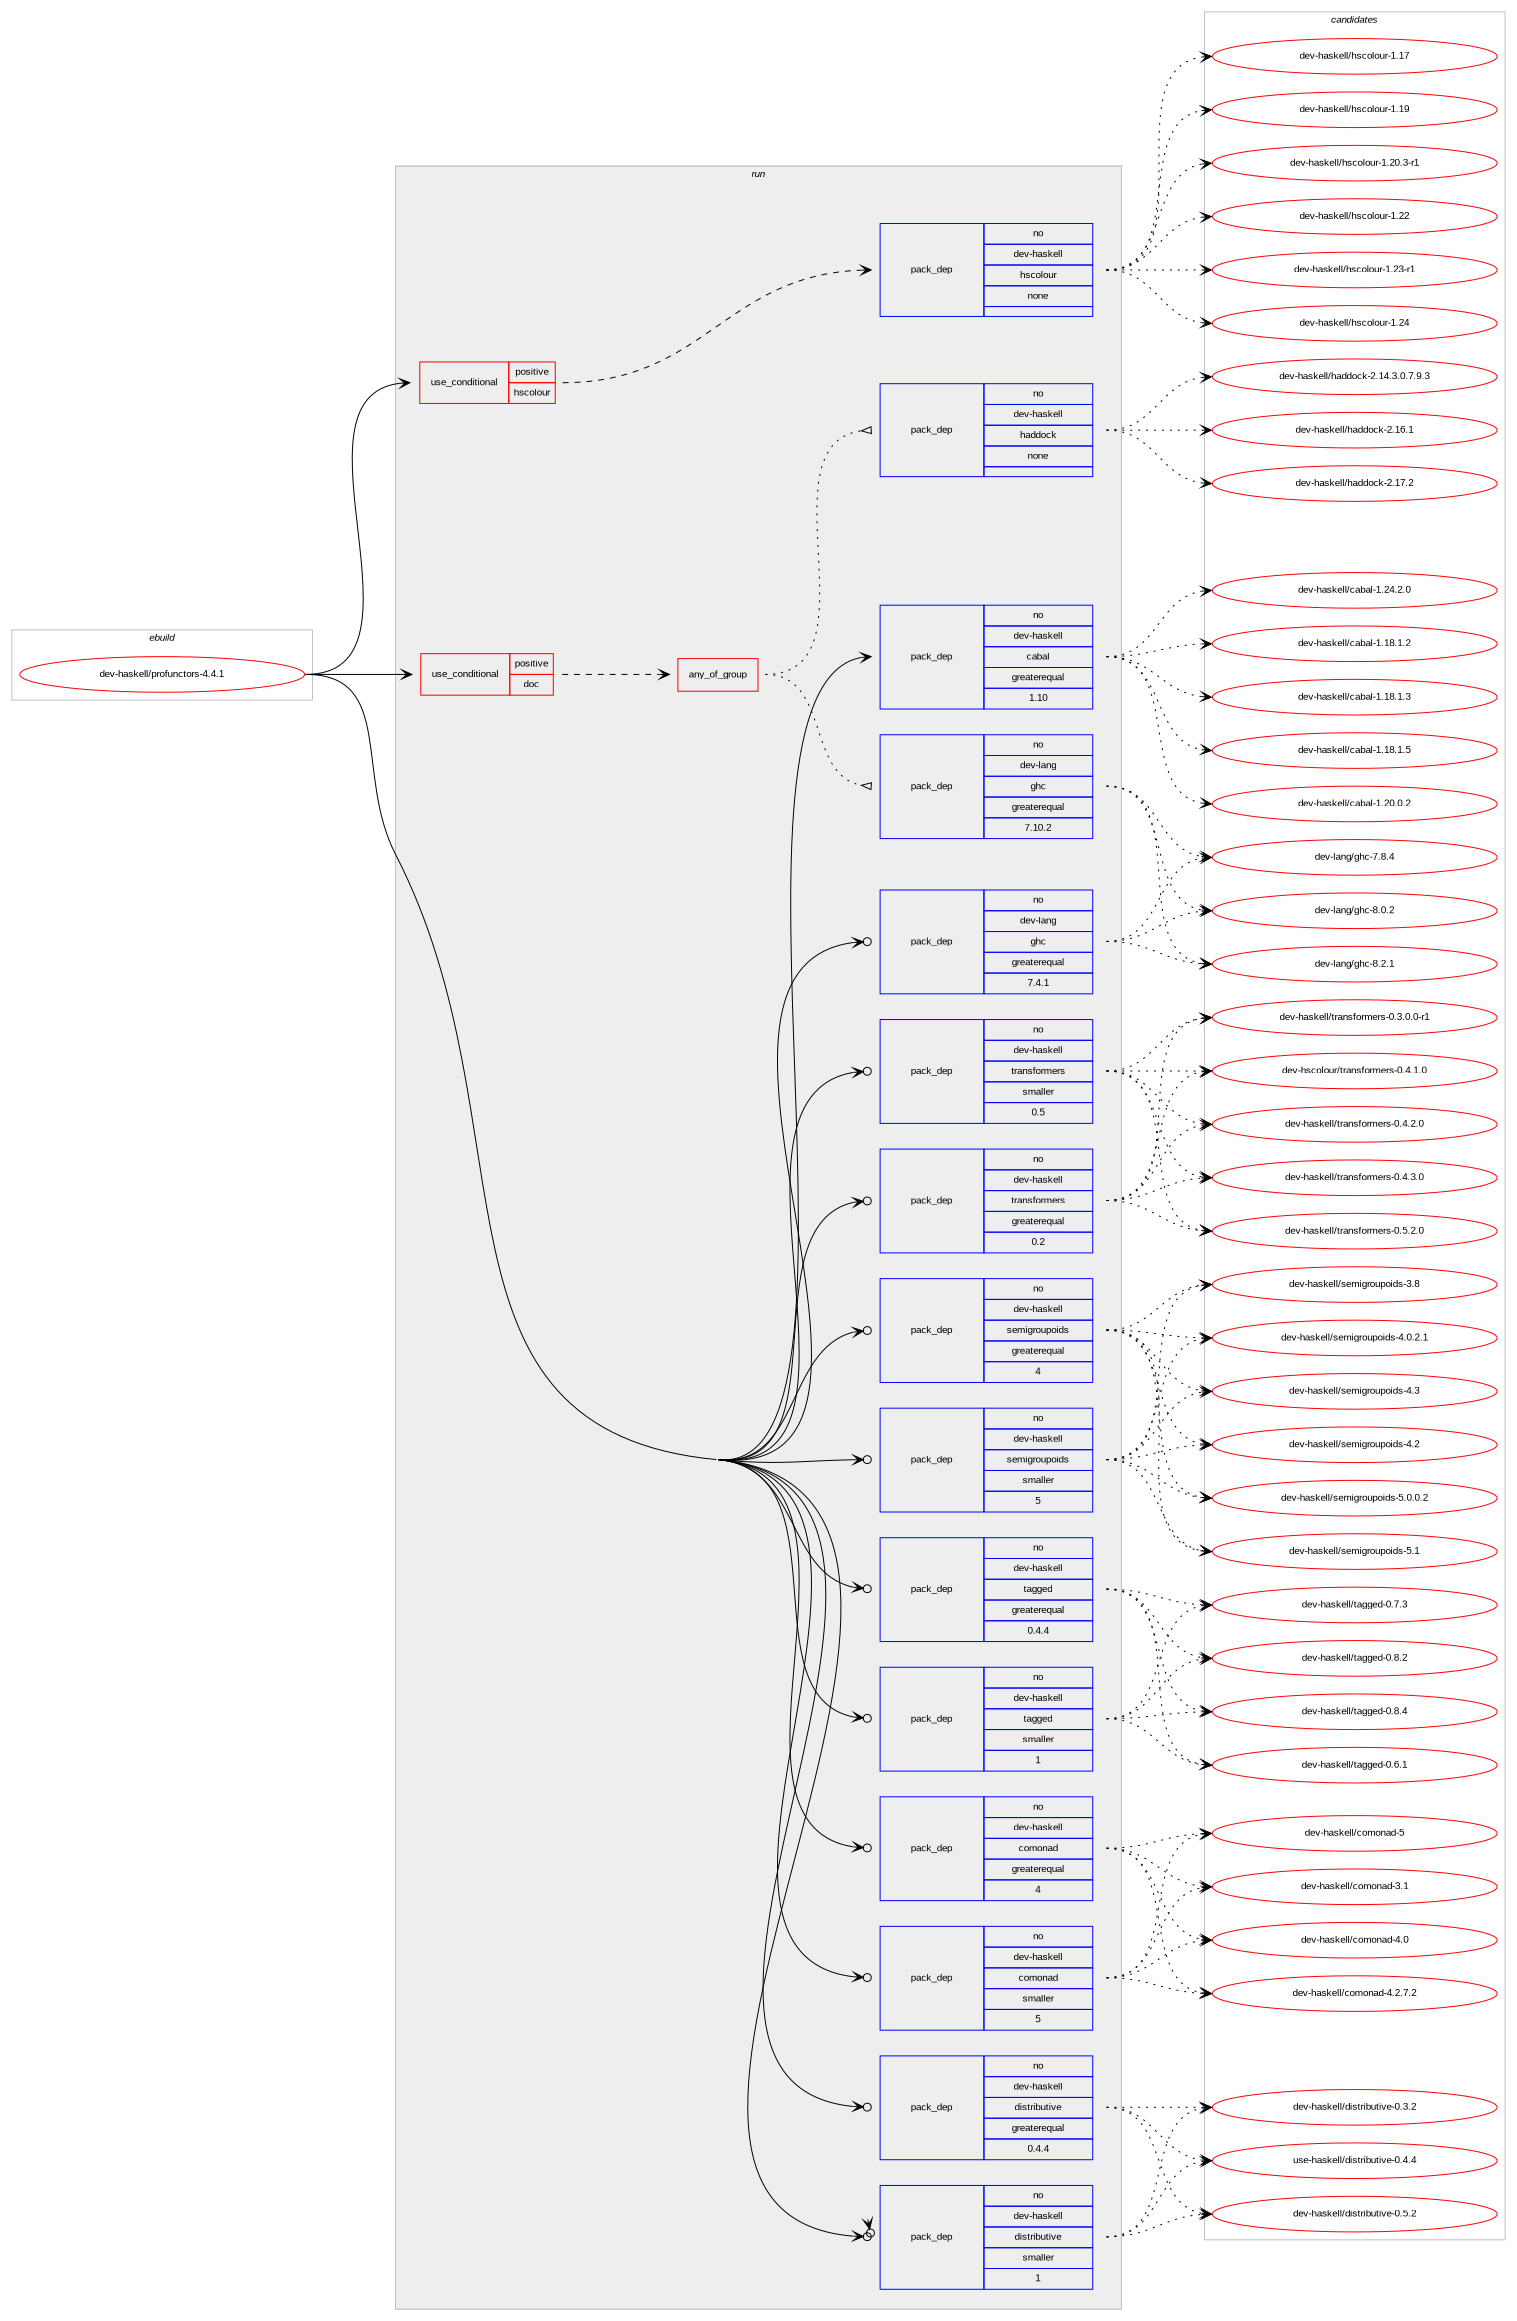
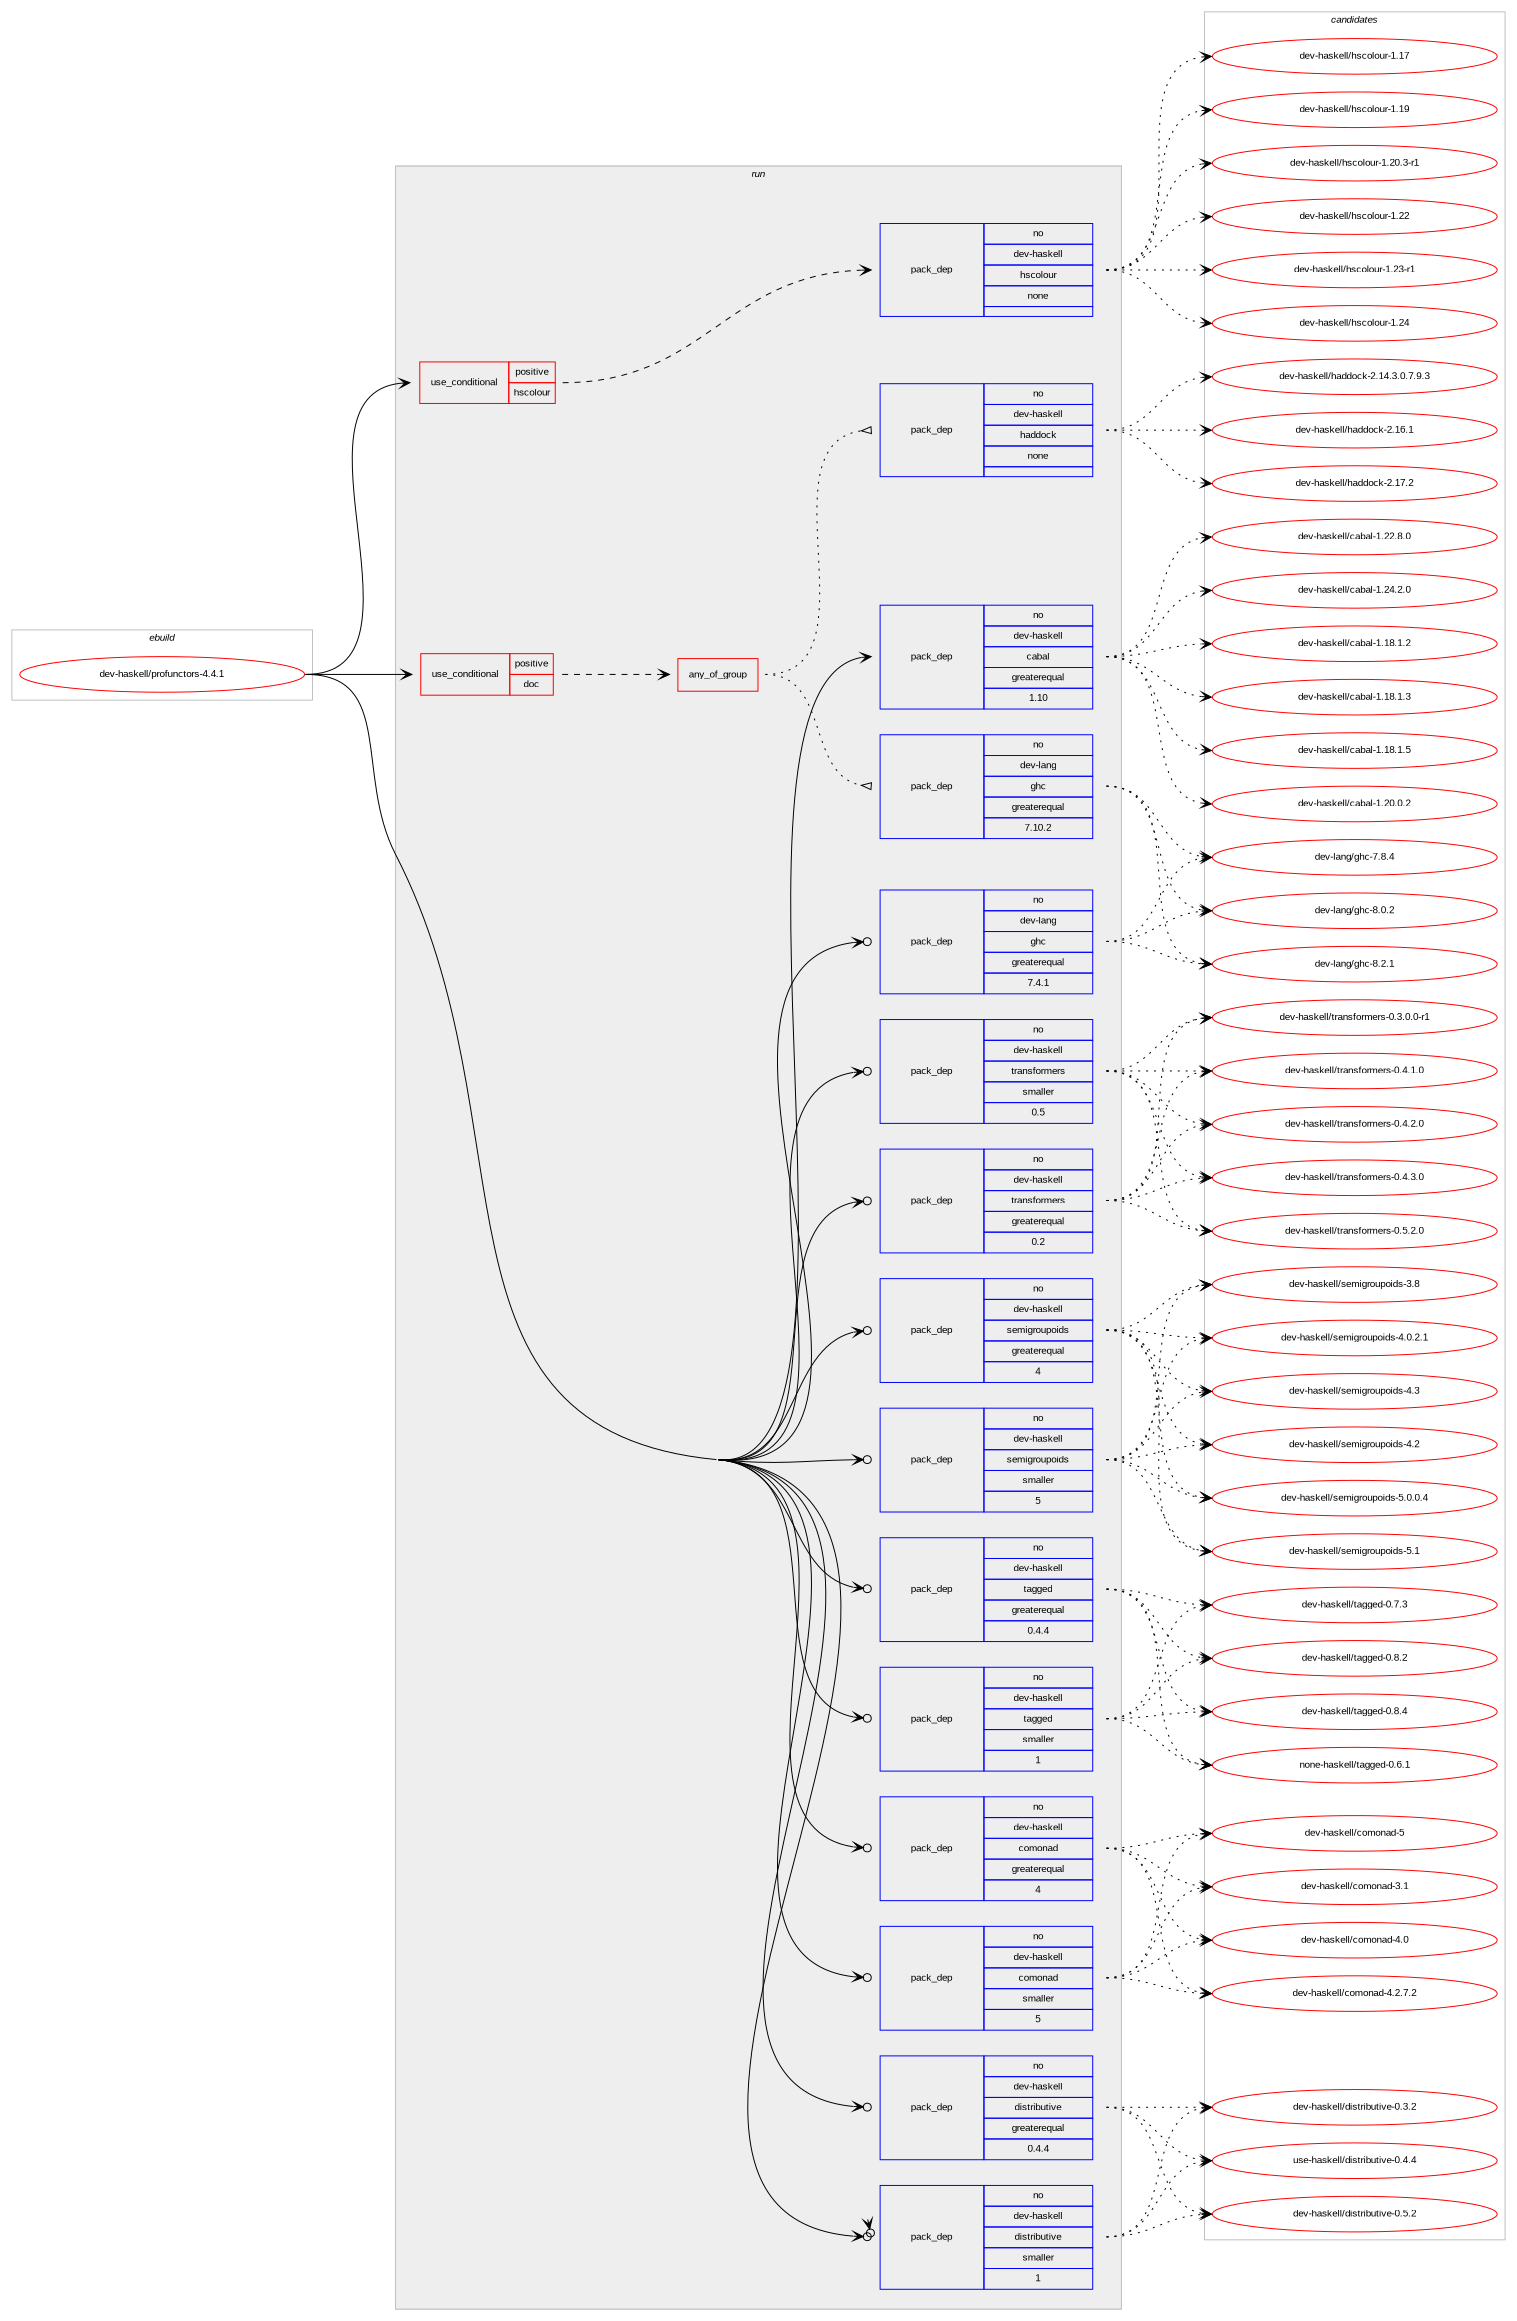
none -> (1355, 537)
(1355, 1071) -> (1355, 1071)
(1355, 1498) -> (1355, 1498)
(1355, 1765) -> (1355, 1765)
